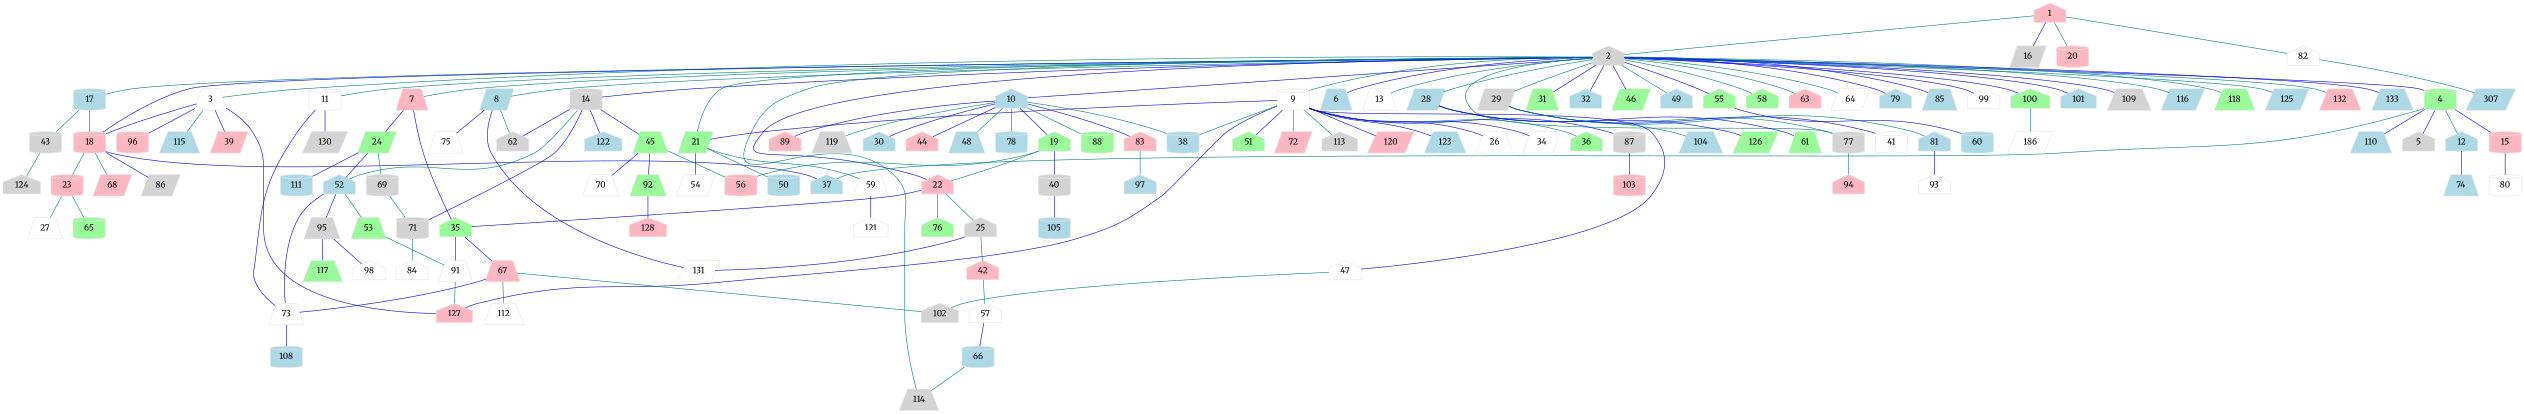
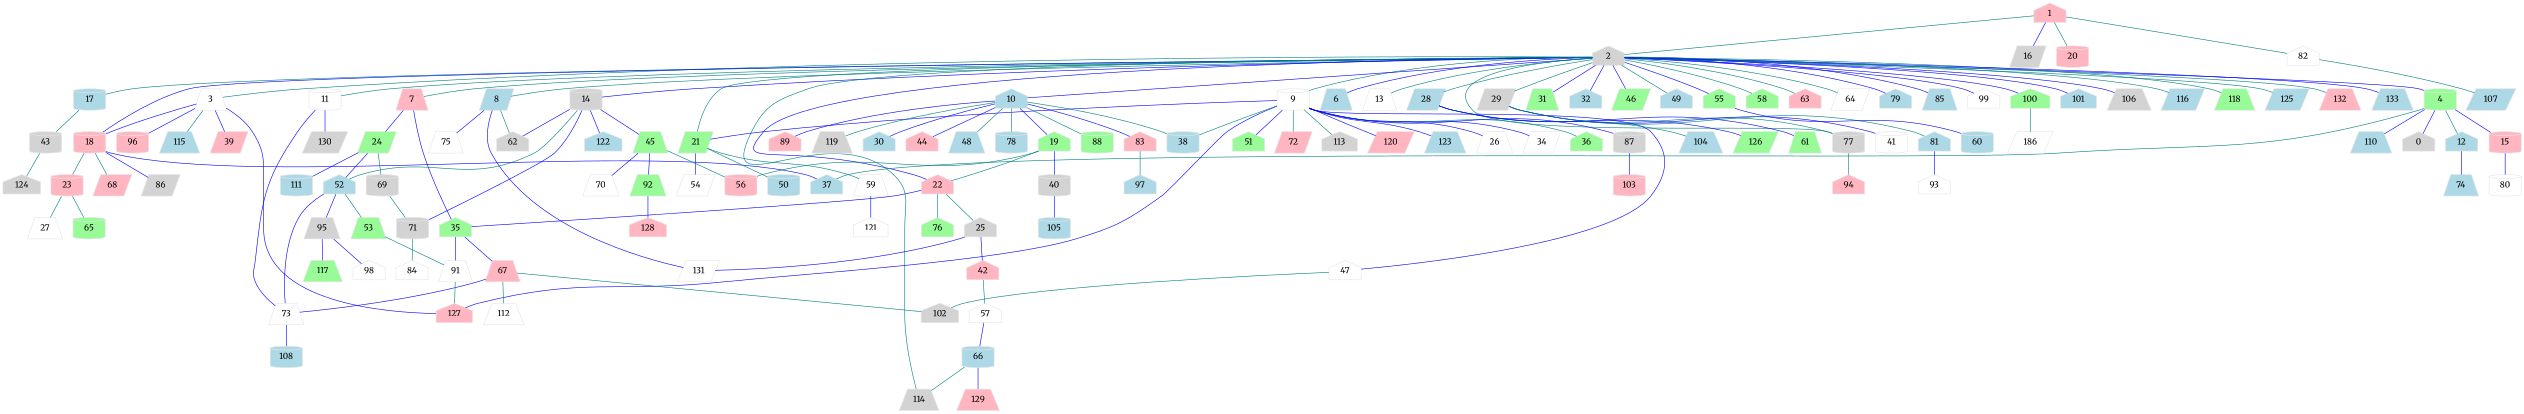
(2129, 100) -> (2129, 100)
(2491, 100) -> (2491, 100)
(90, 121) -> none
(2419, 142) -> (2419, 142)
(982, 249) -> (982, 249)
none -> (978, 400)
